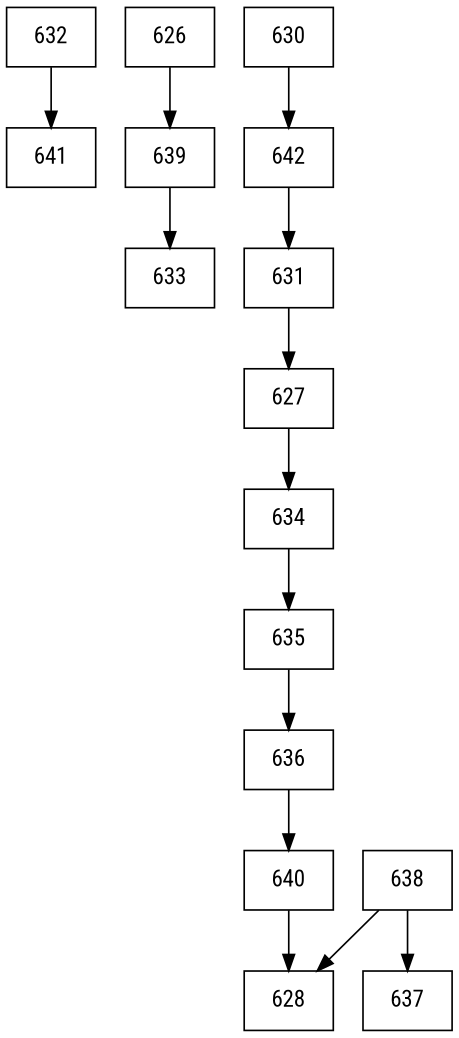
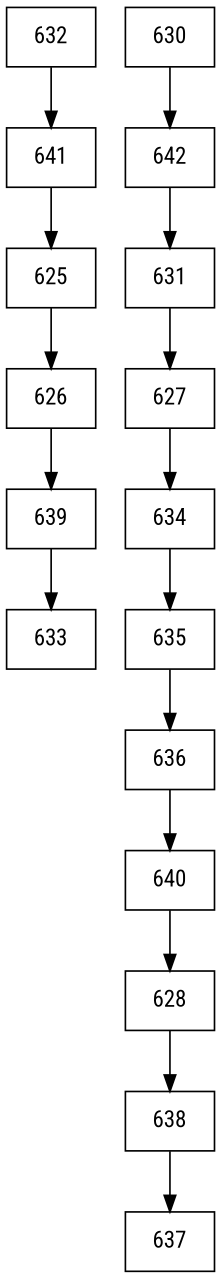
none -> (51, 278)
(354, 935) -> (170, 1053)
